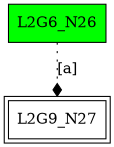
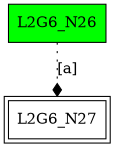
(57, 120) -> (57, 120)
